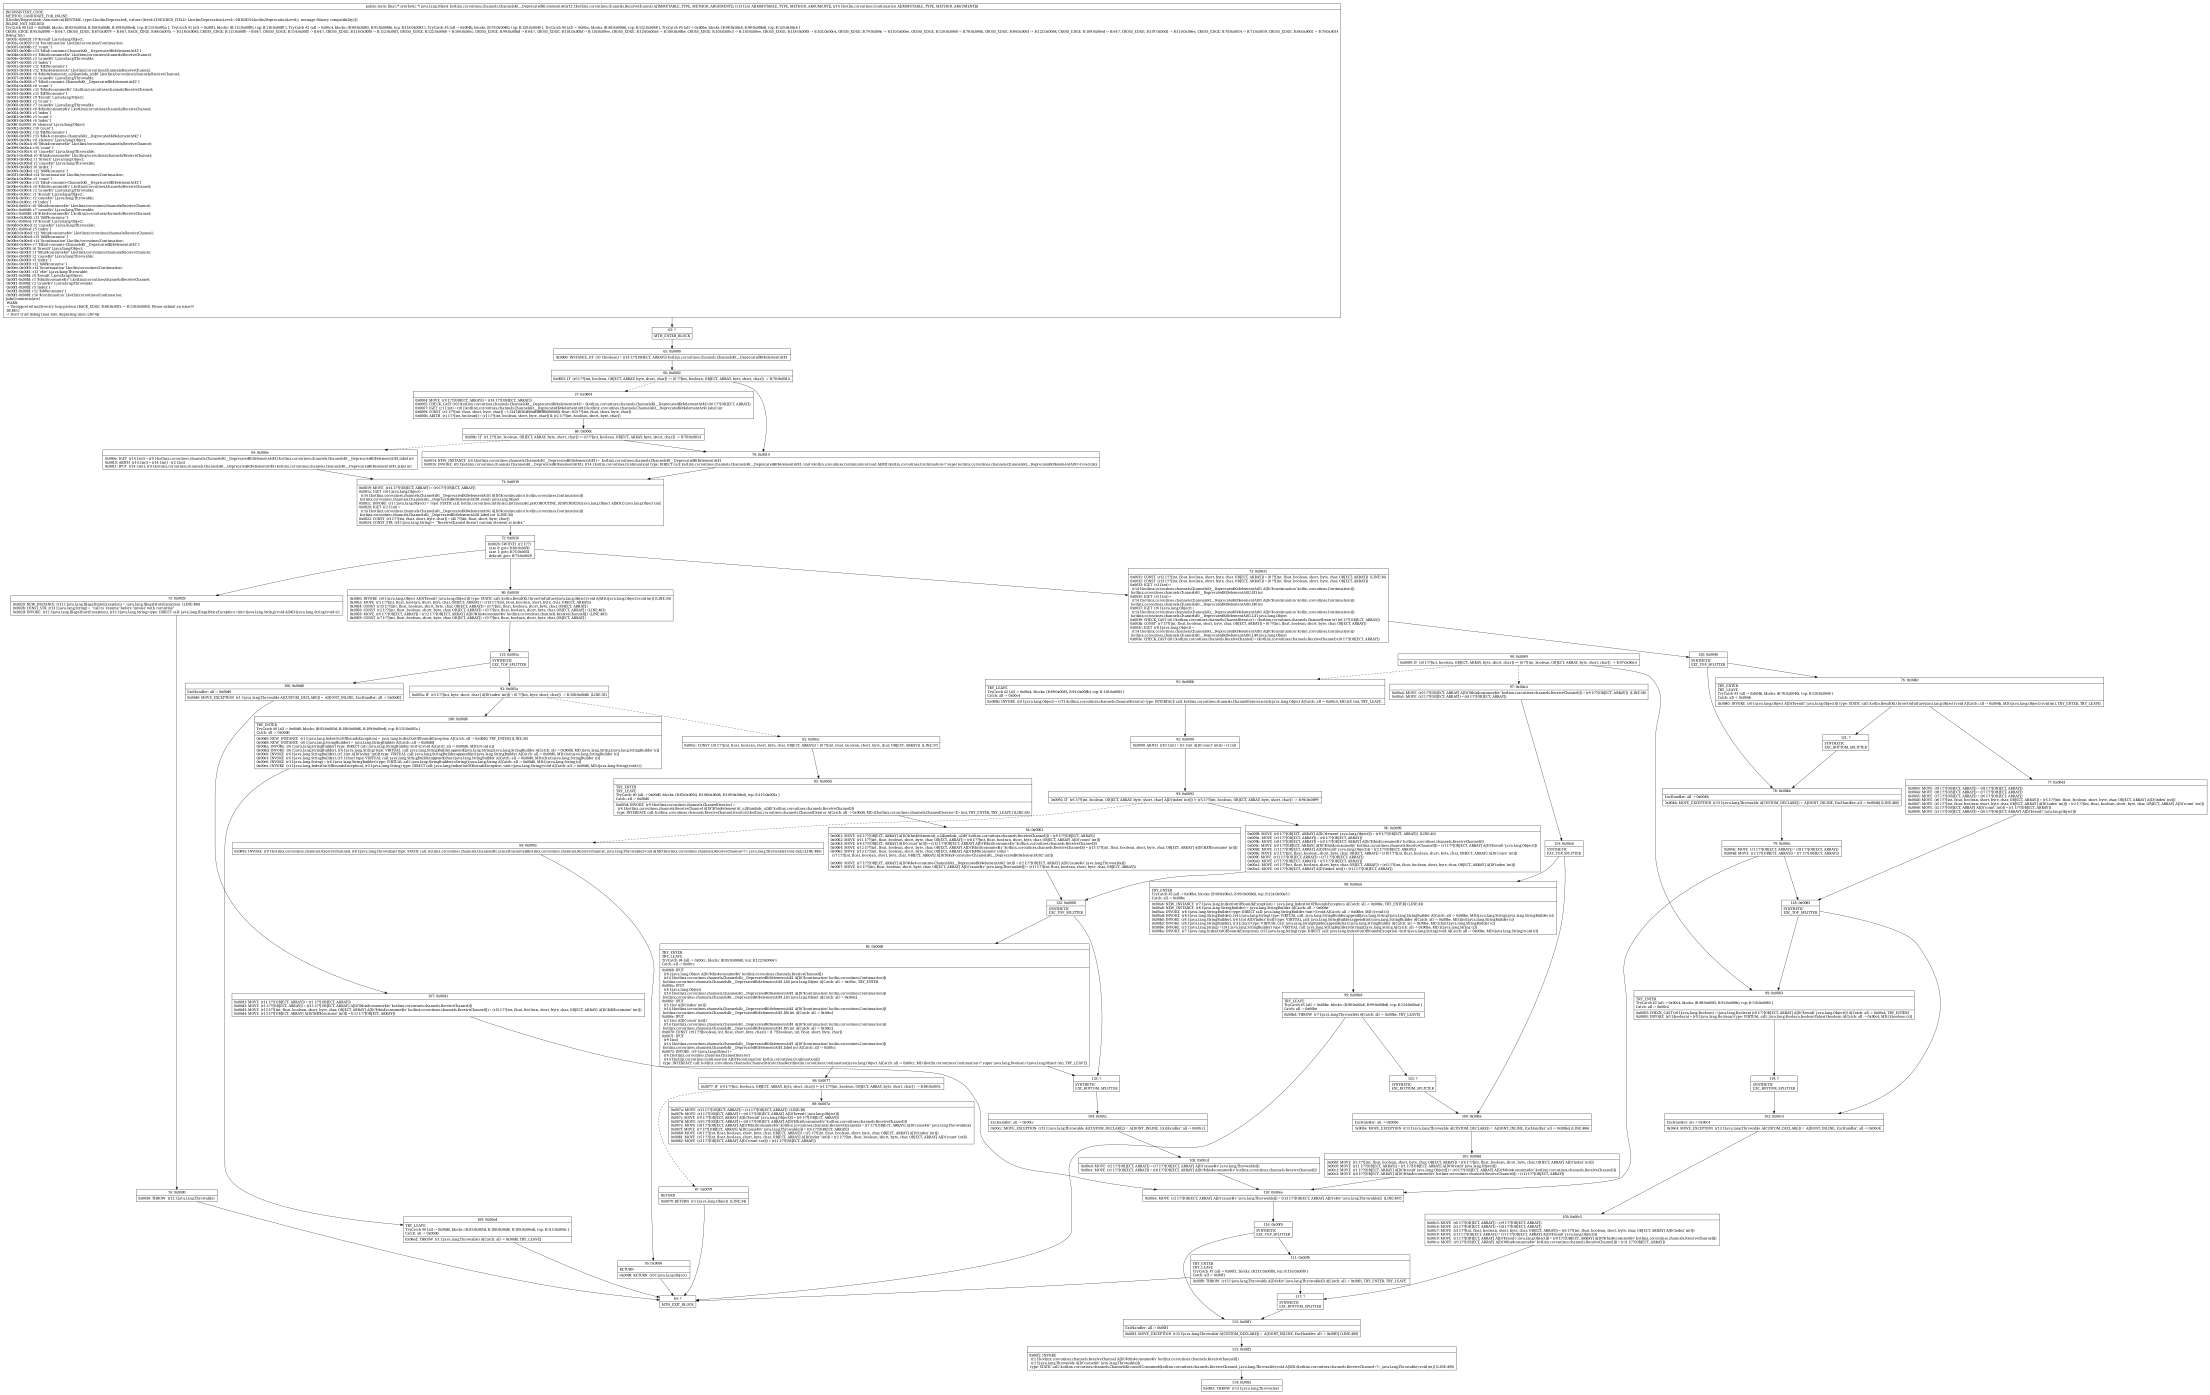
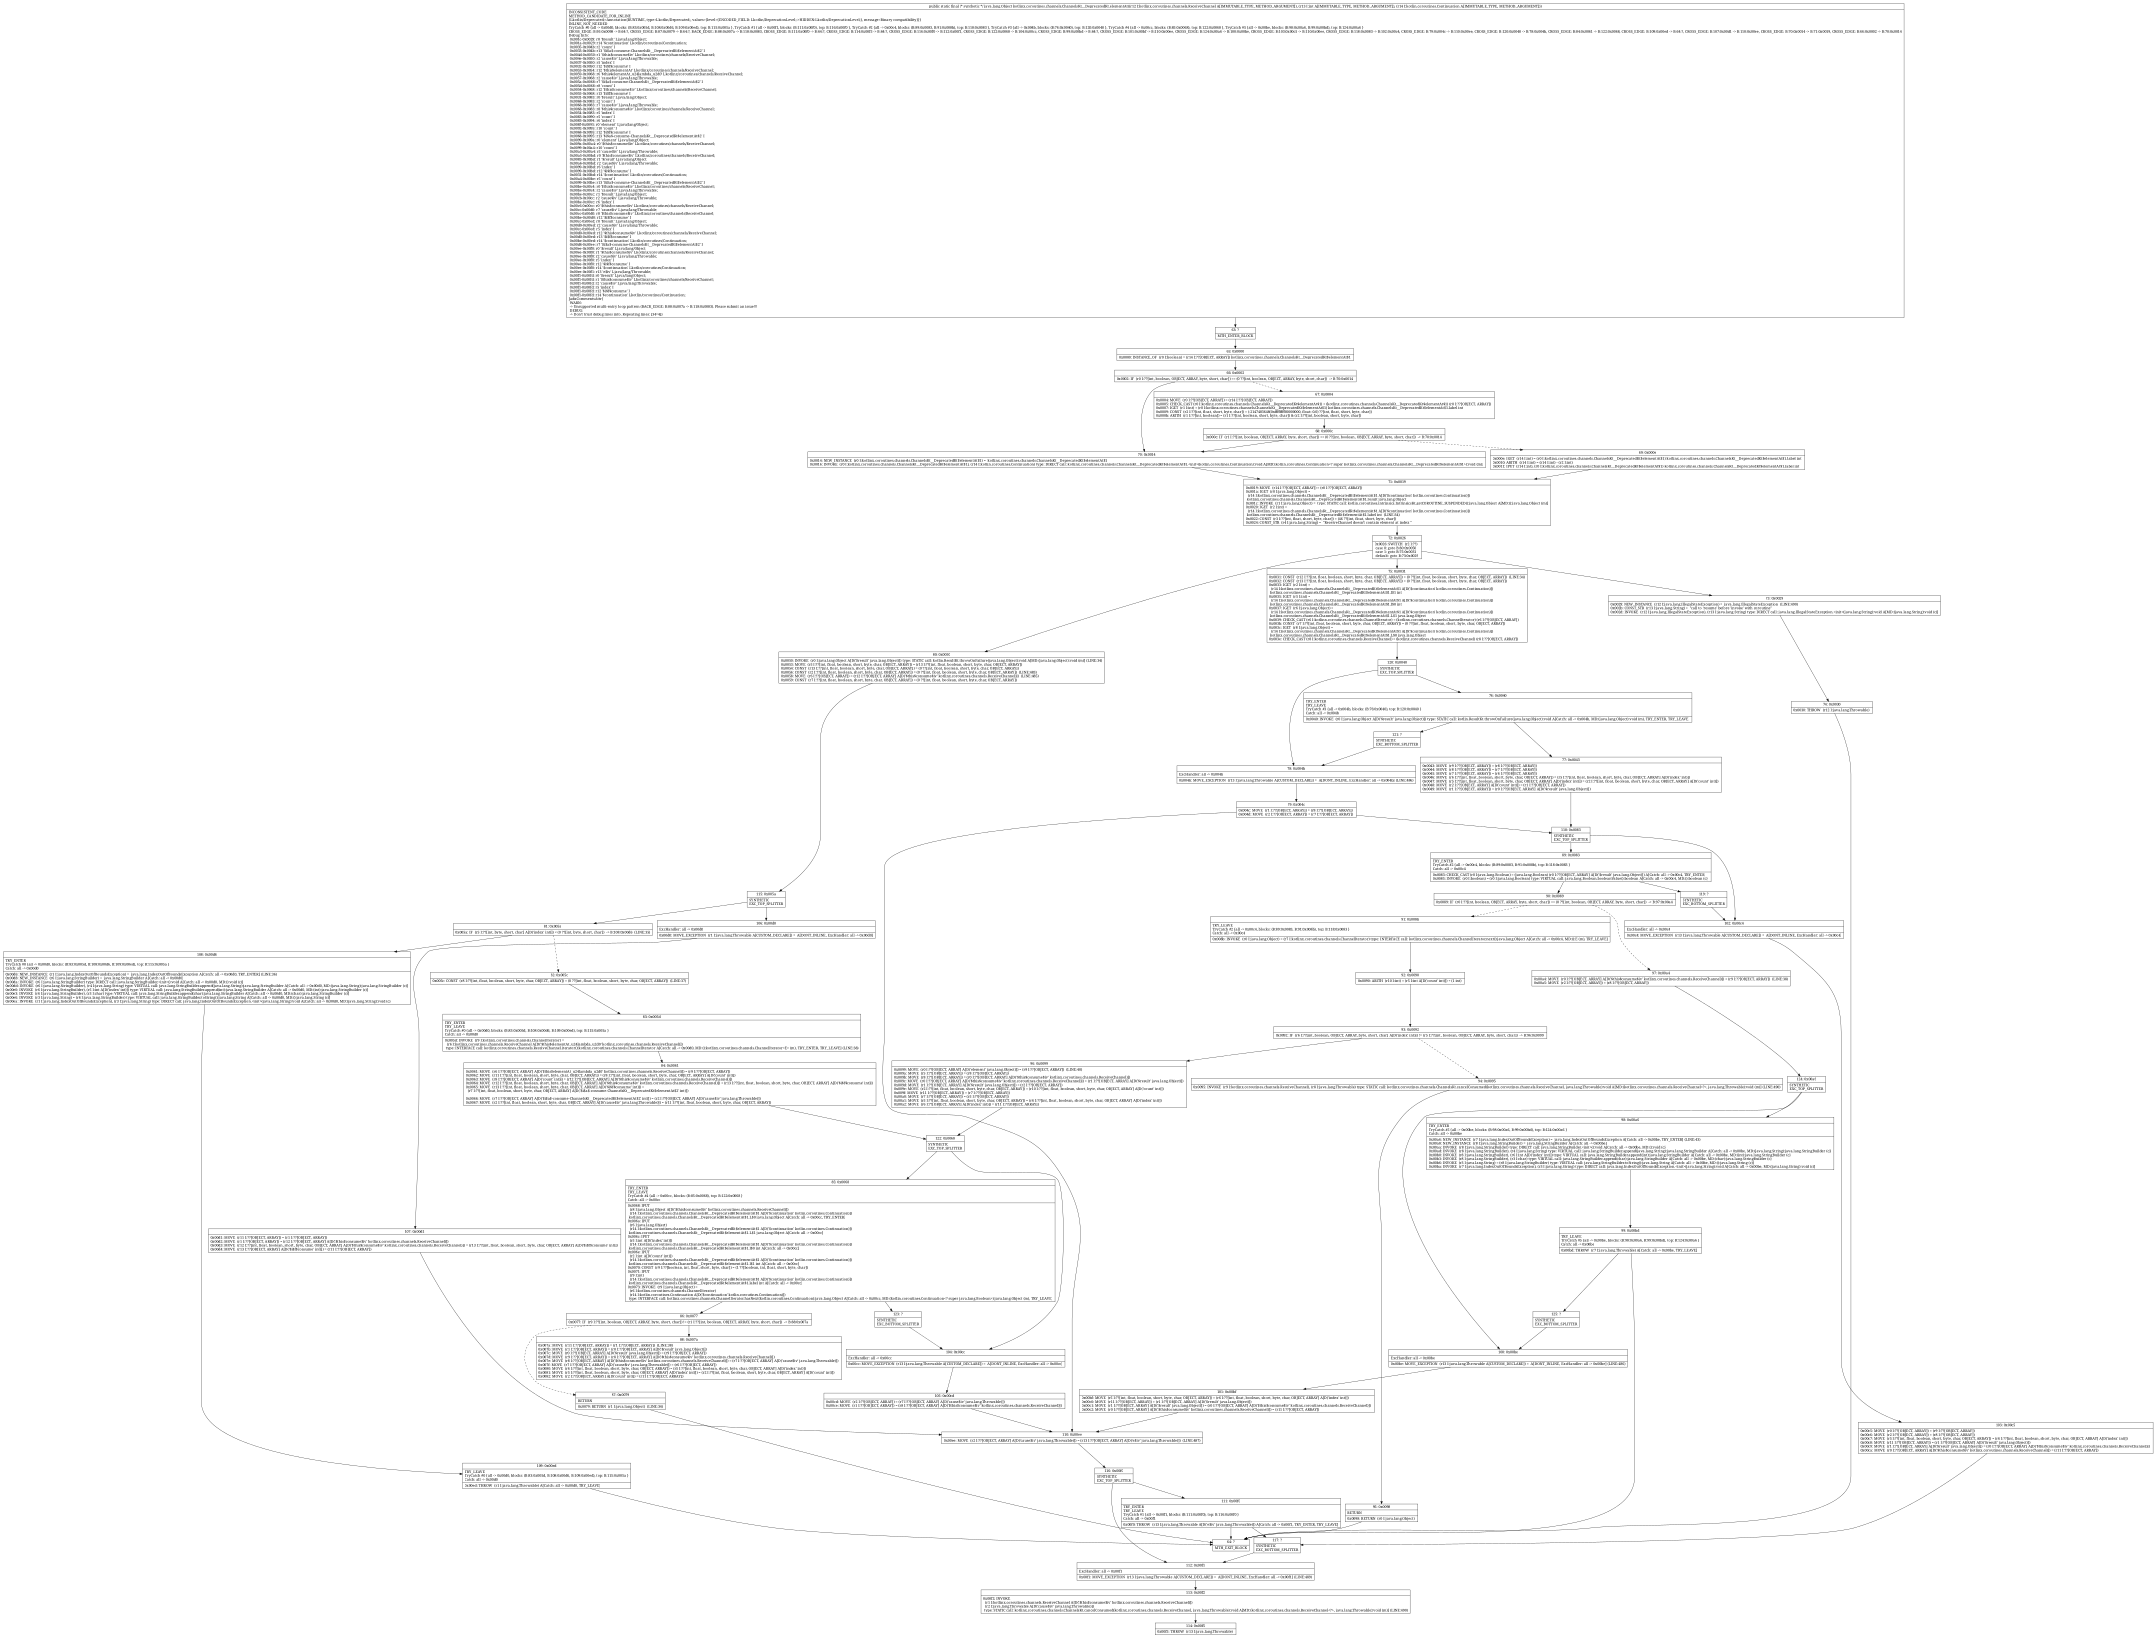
(1655, 819) -> (1561, 886)
(1101, 991) -> (1063, 1224)
